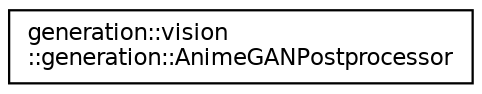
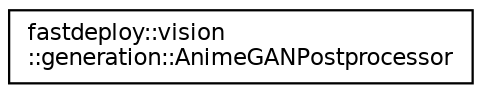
(241, 47) -> (241, 47)
